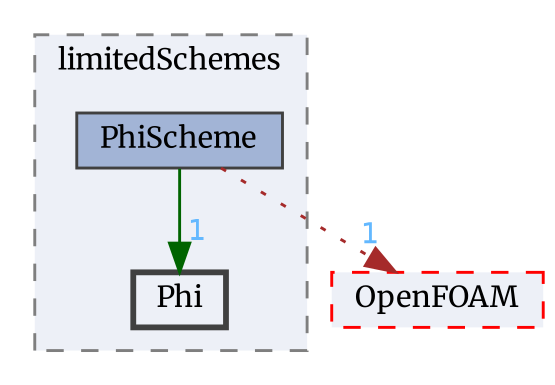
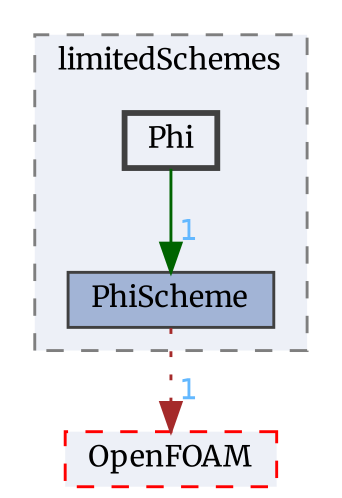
(180, 206) -> (171, 206)
